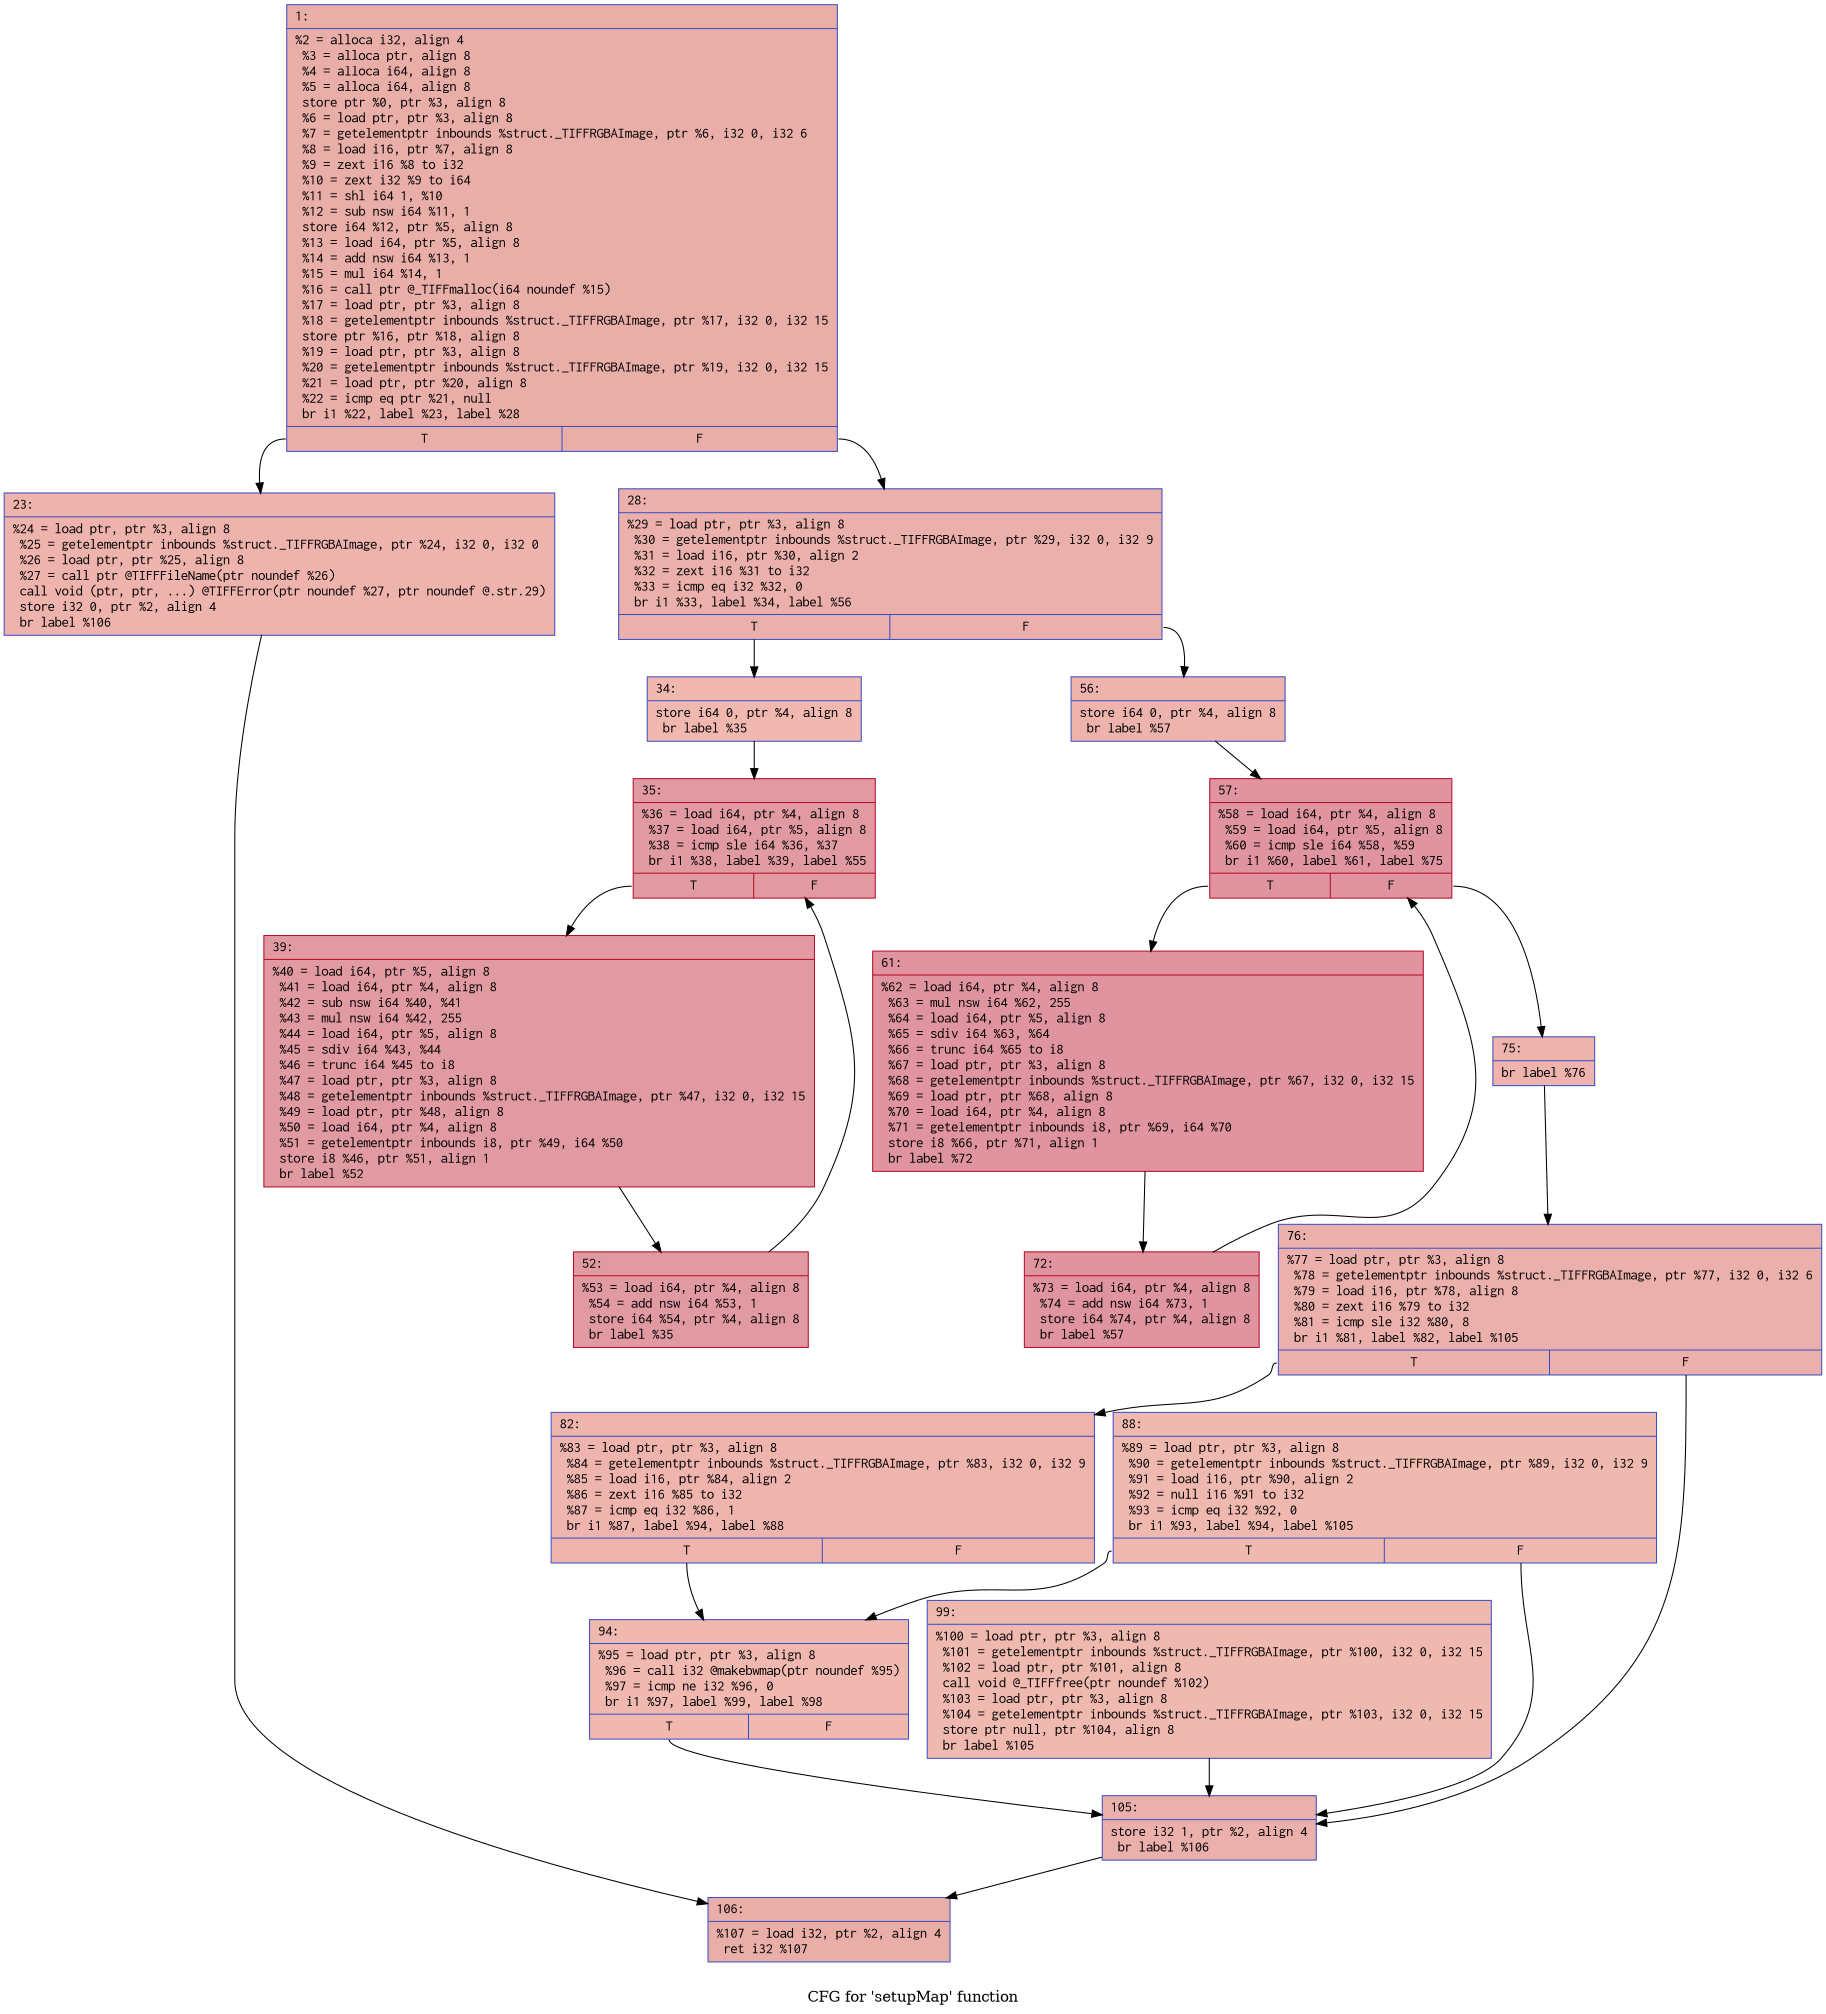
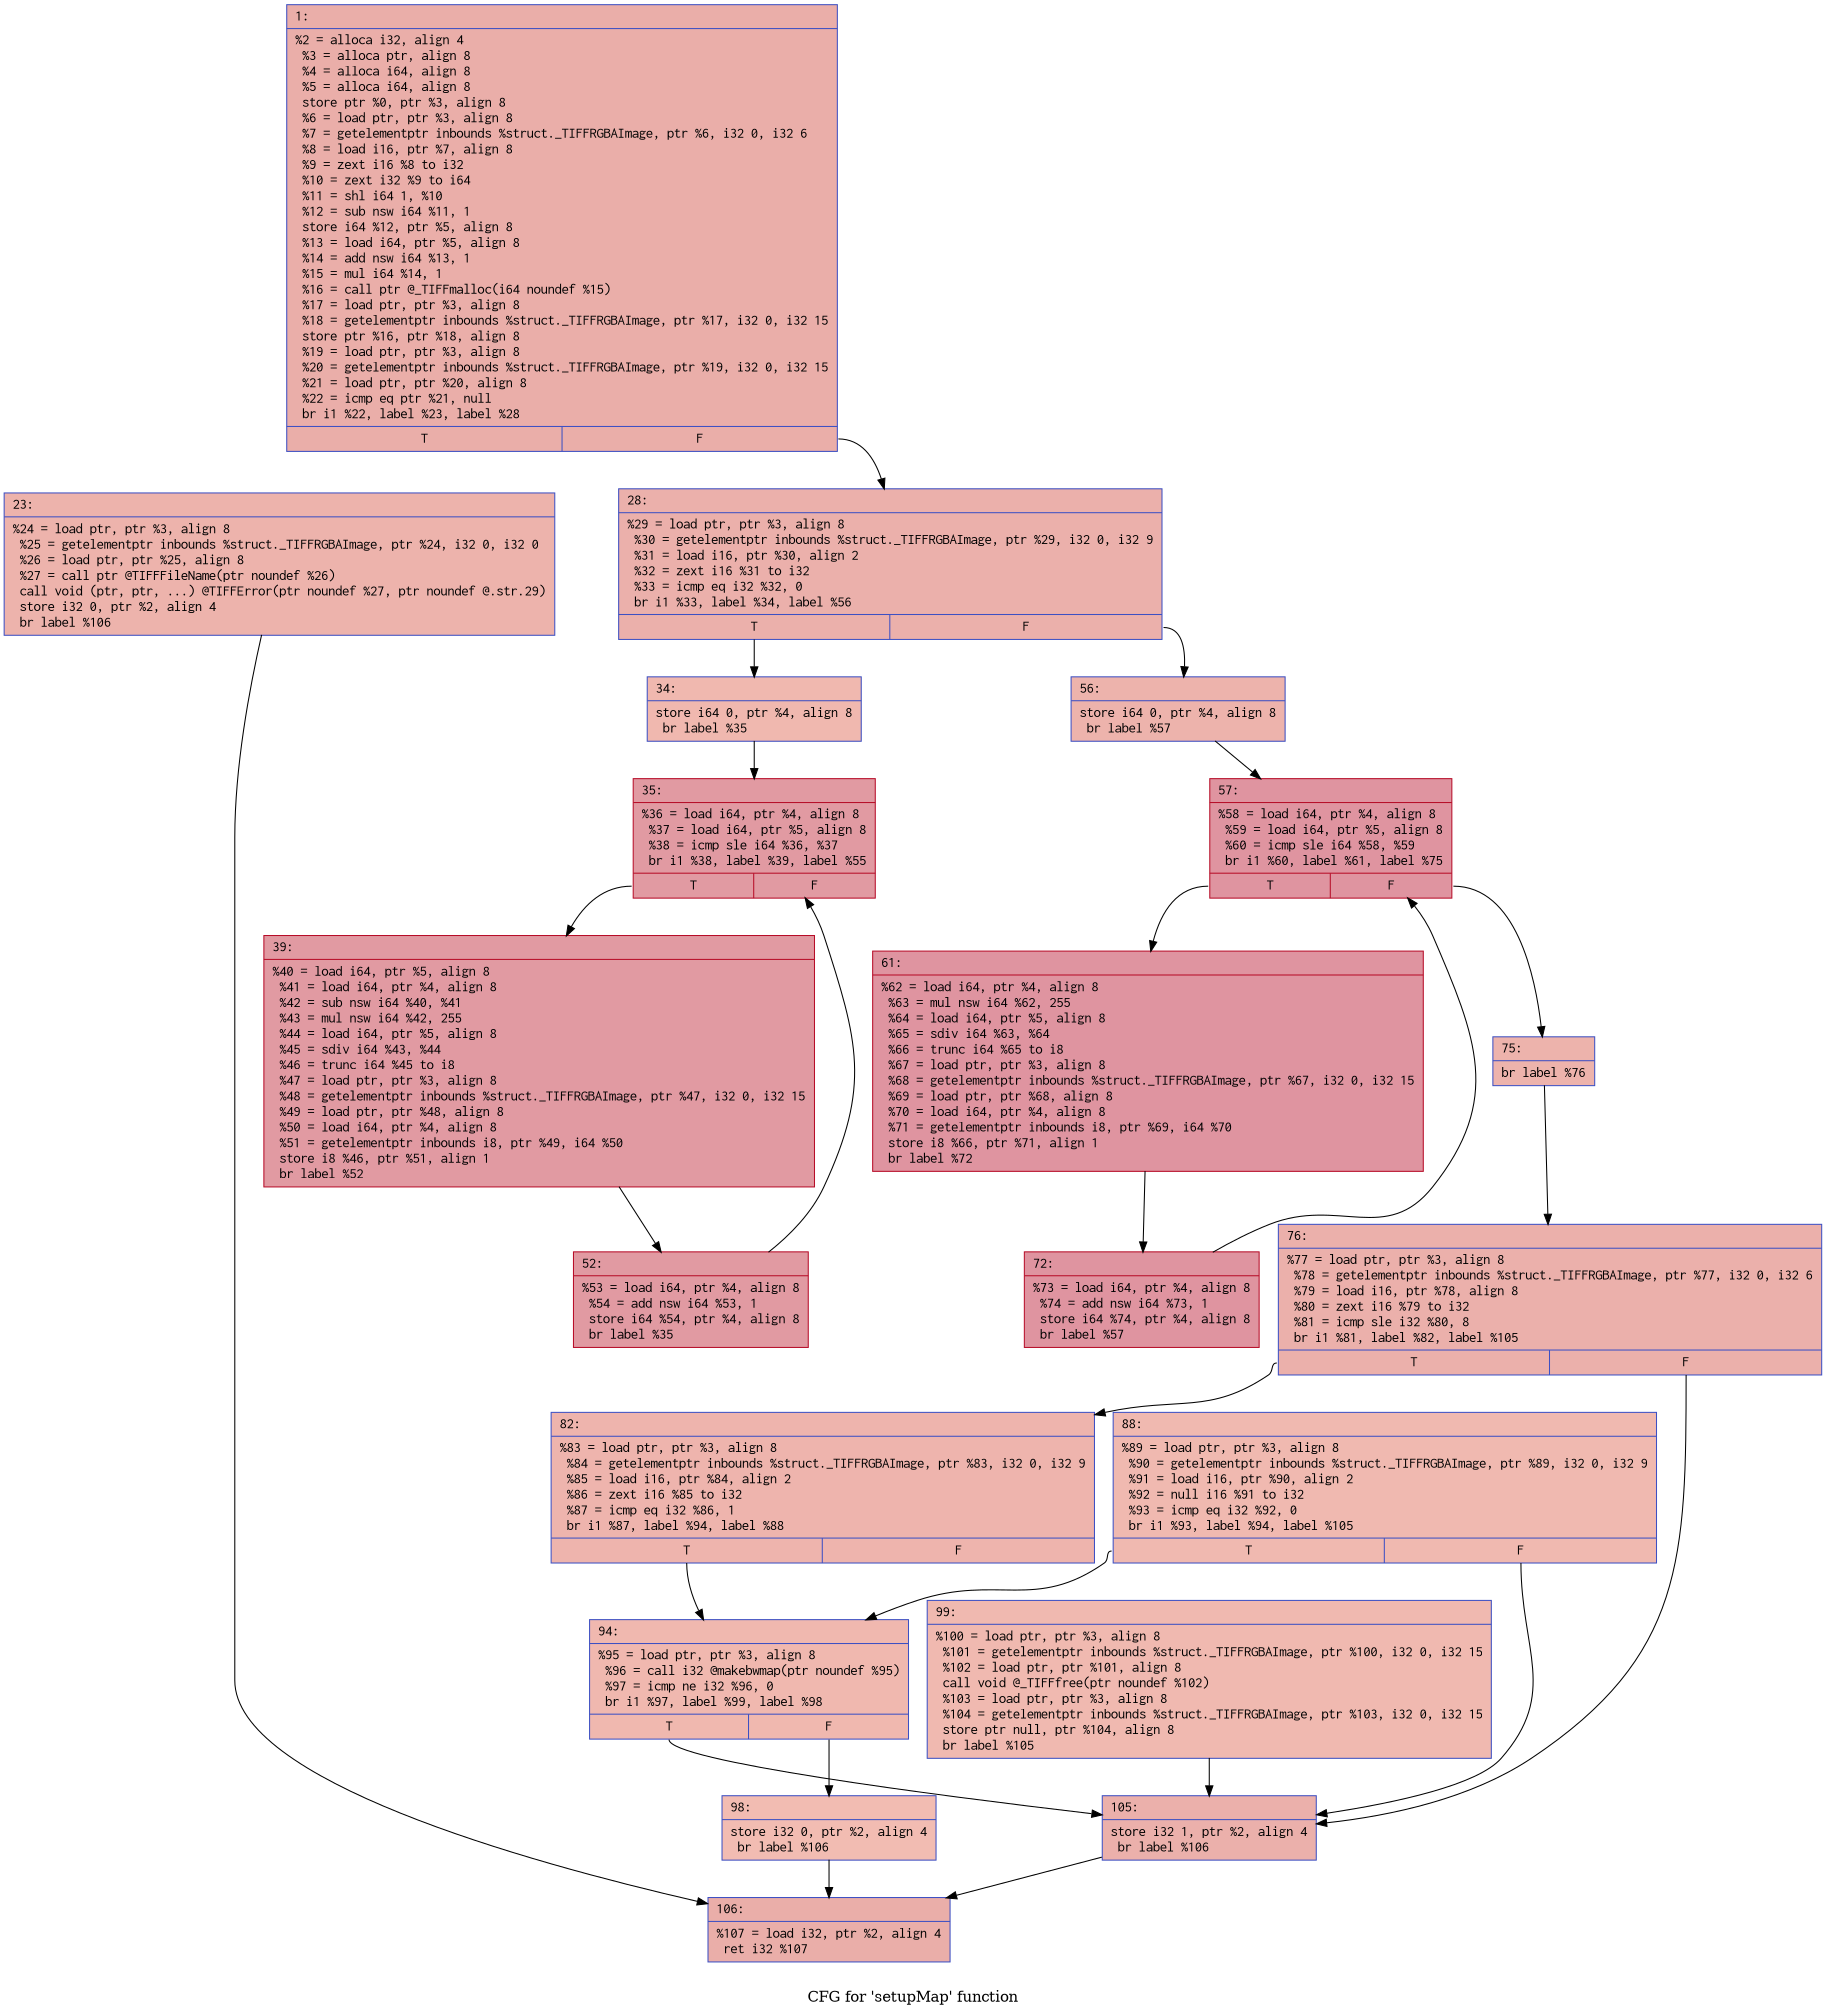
(263, 454) -> none
none -> (829, 1828)
